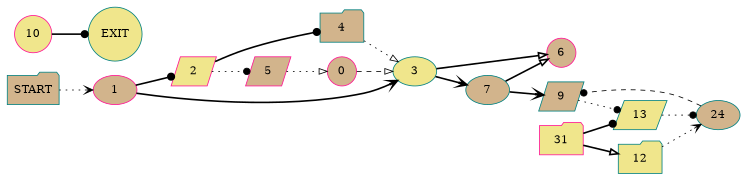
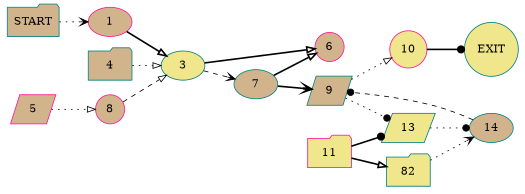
(194, 71) -> none
(342, 71) -> (110, 109)
none -> (368, 71)
(447, 80) -> (216, 74)
(264, 102) -> (143, 42)
(718, 115) -> (491, 128)
(561, 140) -> (330, 153)
(640, 159) -> (408, 172)
